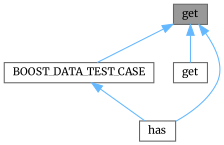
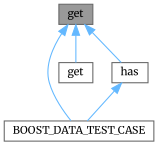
(123, 105) -> (101, 106)
